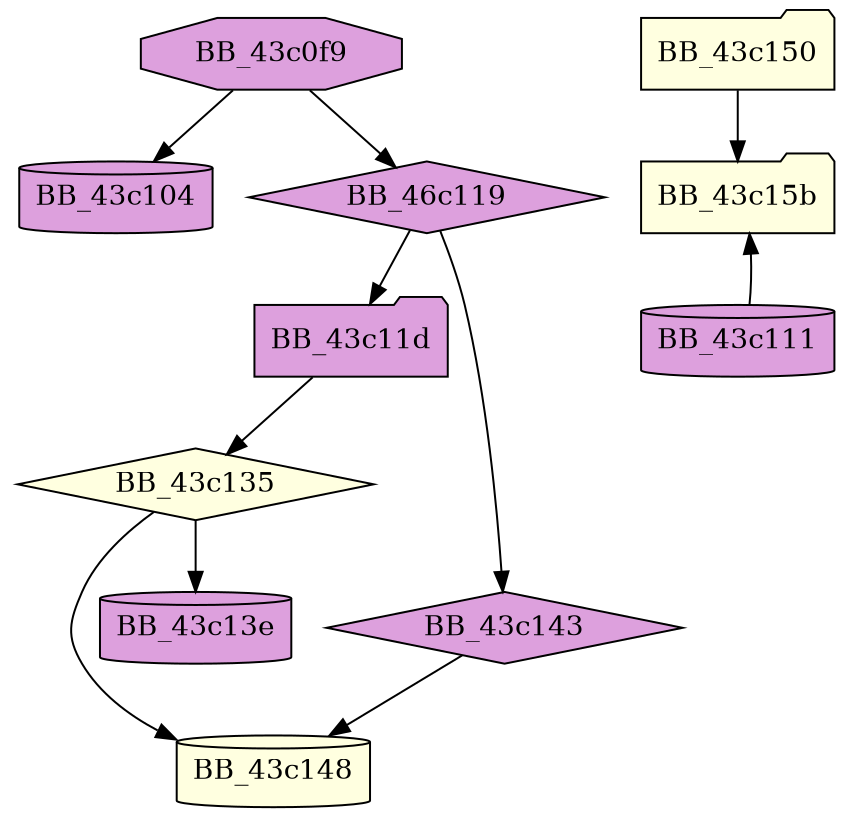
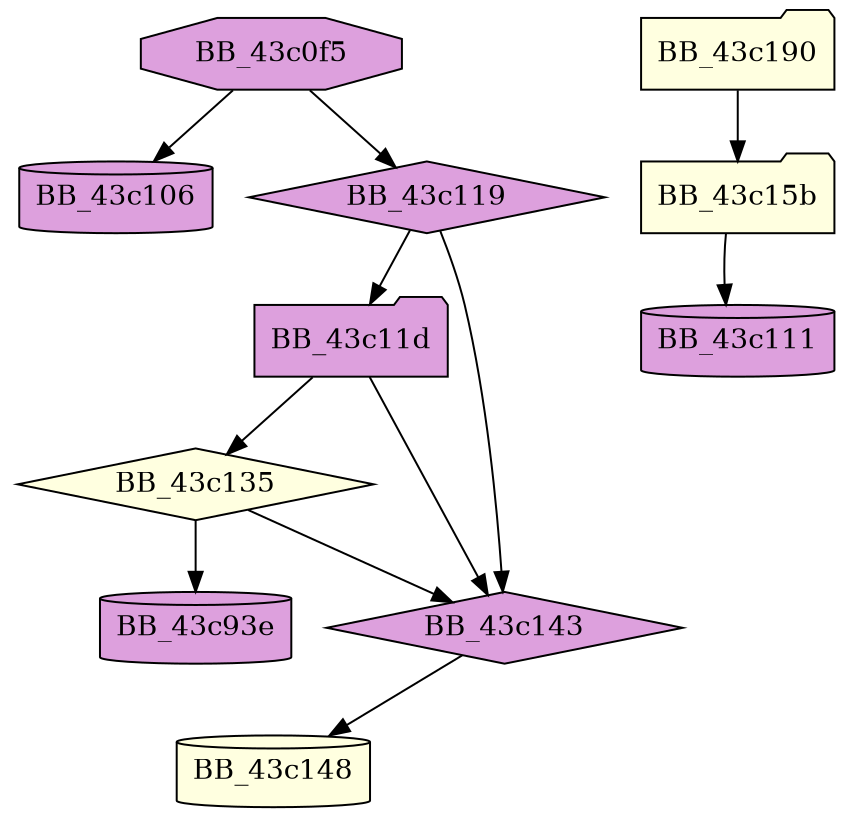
(271, 54) -> (271, 54)
(738, 54) -> (738, 54)
(116, 197) -> (116, 197)
(427, 197) -> (427, 197)
(751, 279) -> (724, 259)
none -> (424, 477)
(72, 625) -> (341, 552)
(196, 628) -> (196, 628)
